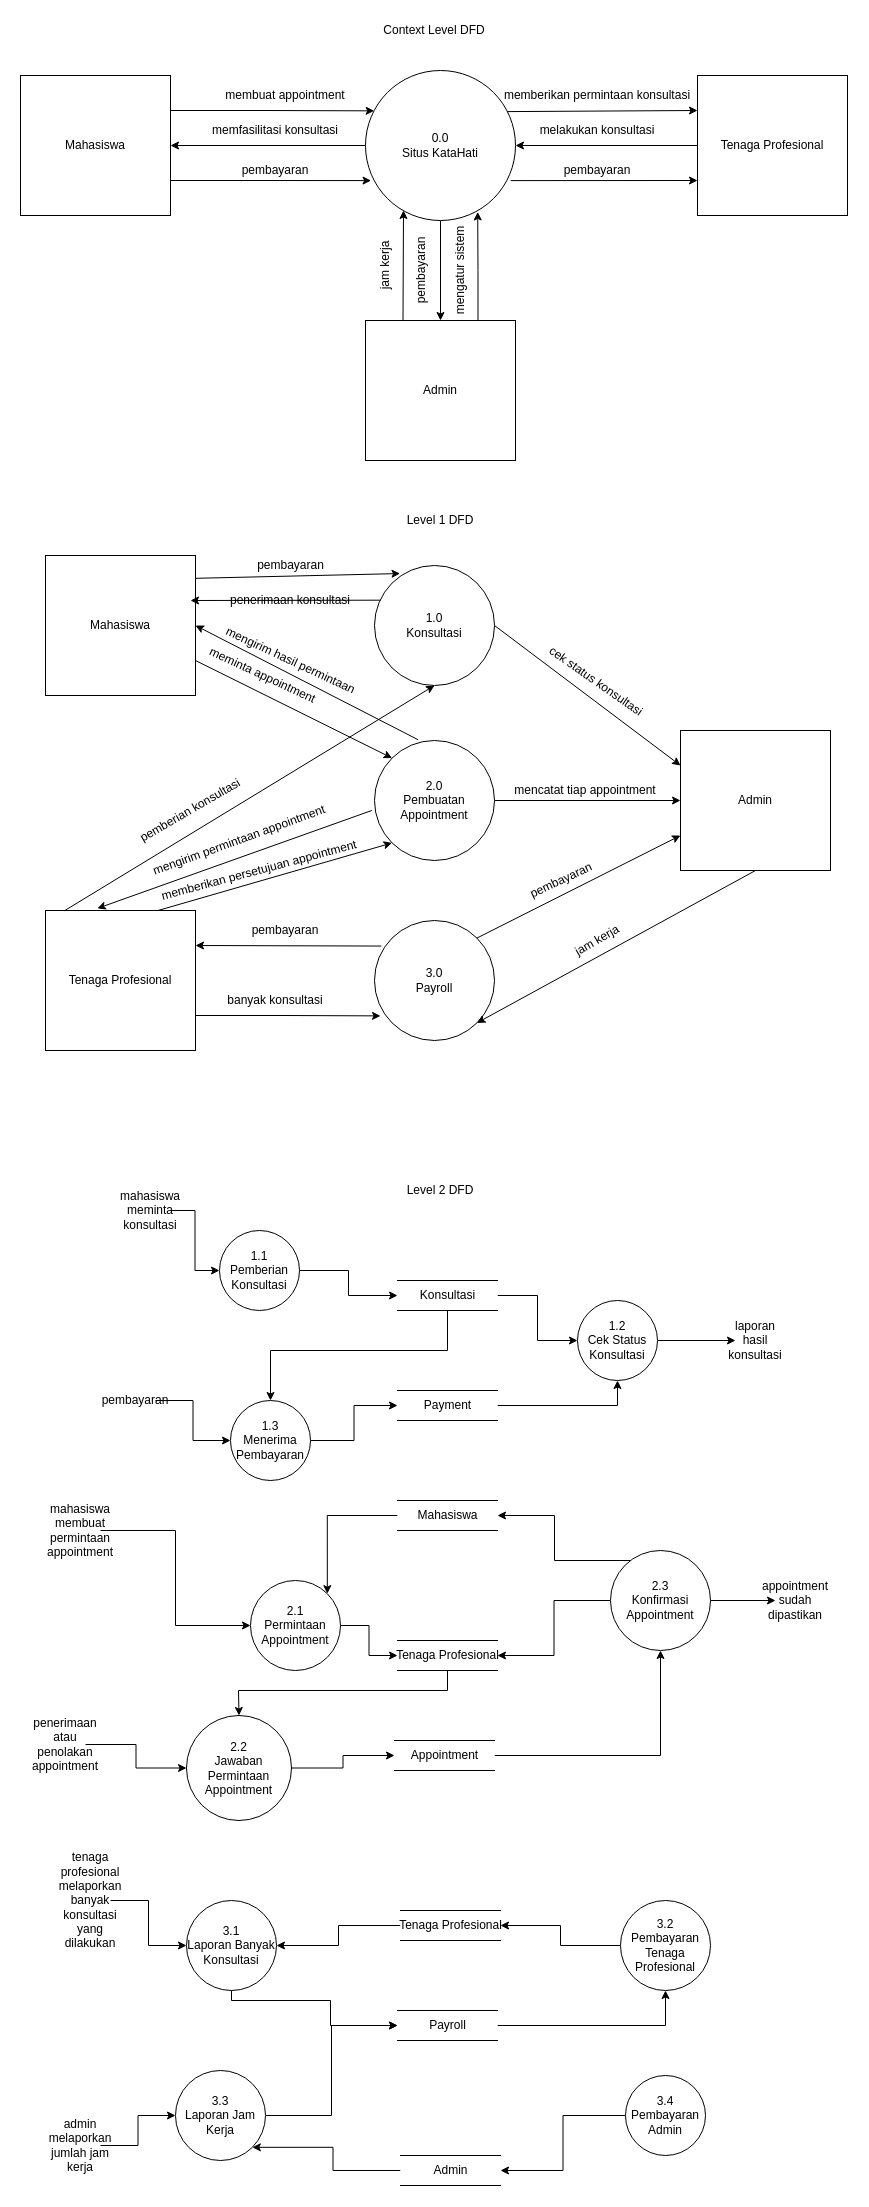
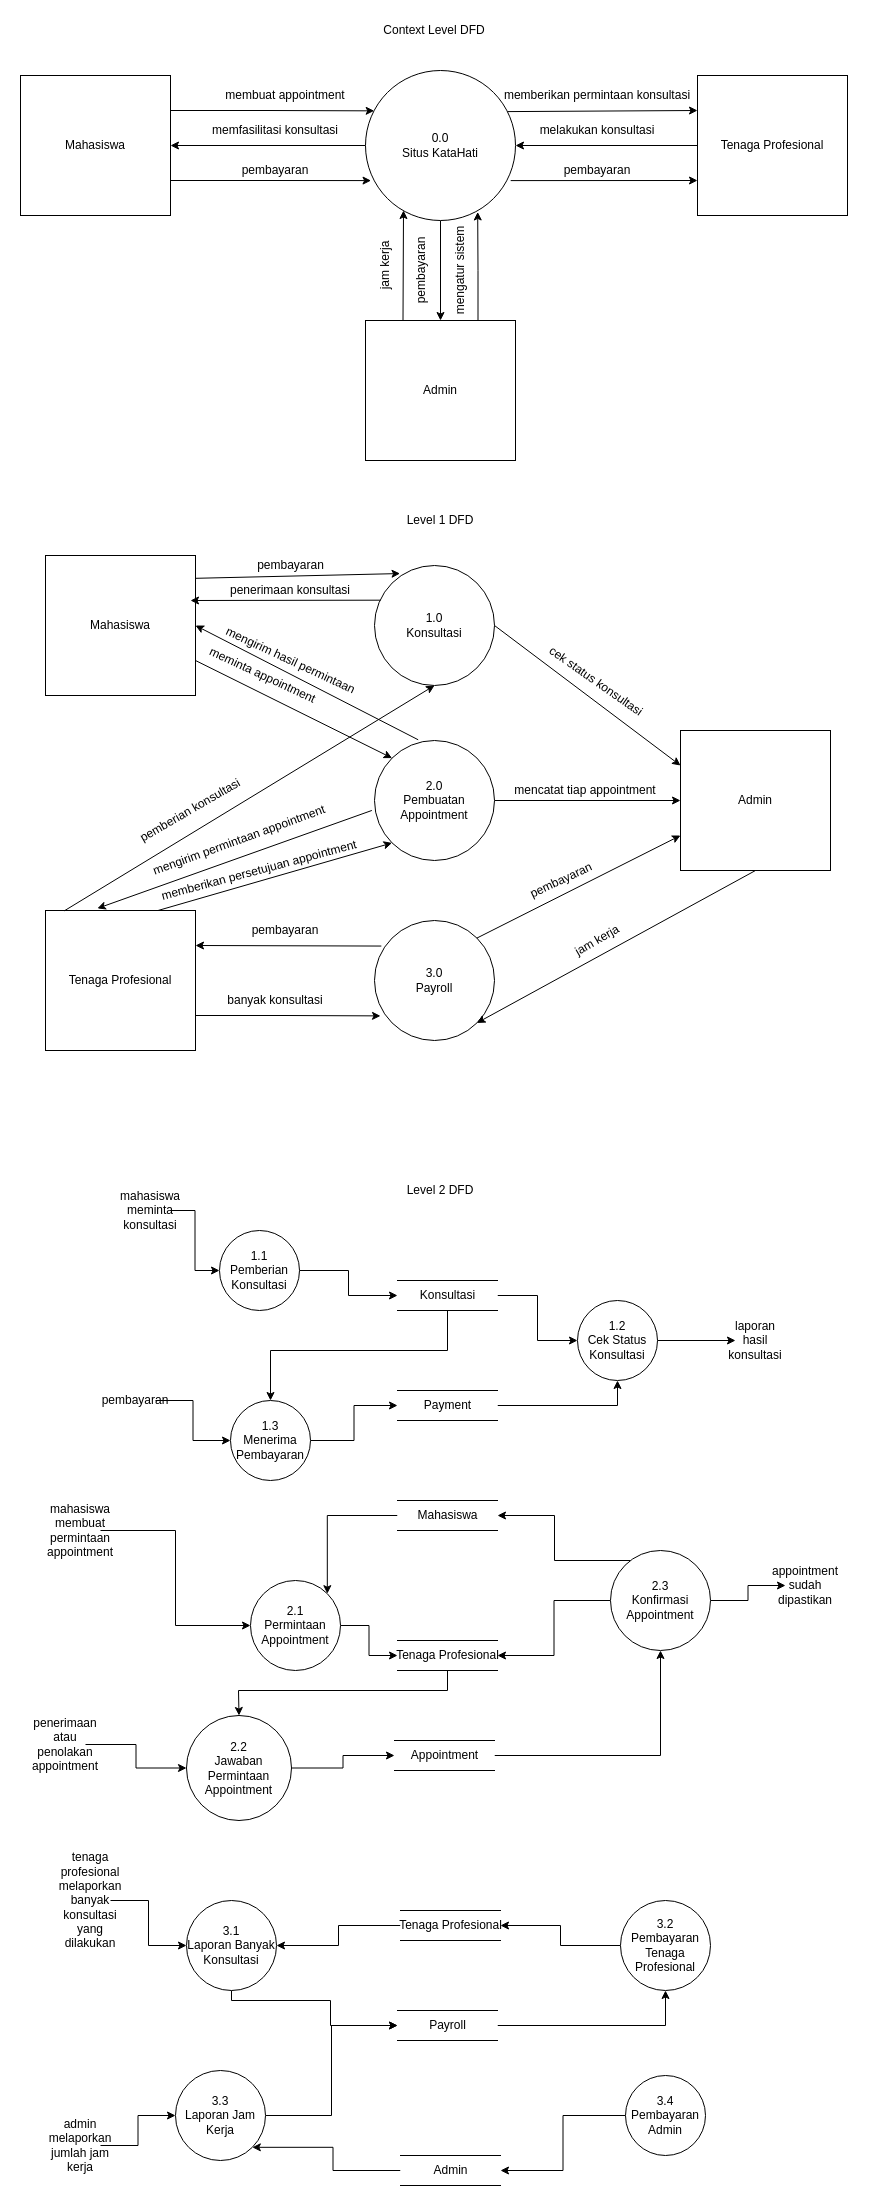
(291, 601) -> (291, 591)
(796, 1601) -> (806, 1586)
